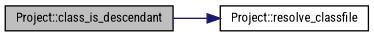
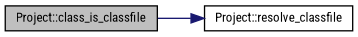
(89, 18) -> (81, 18)
